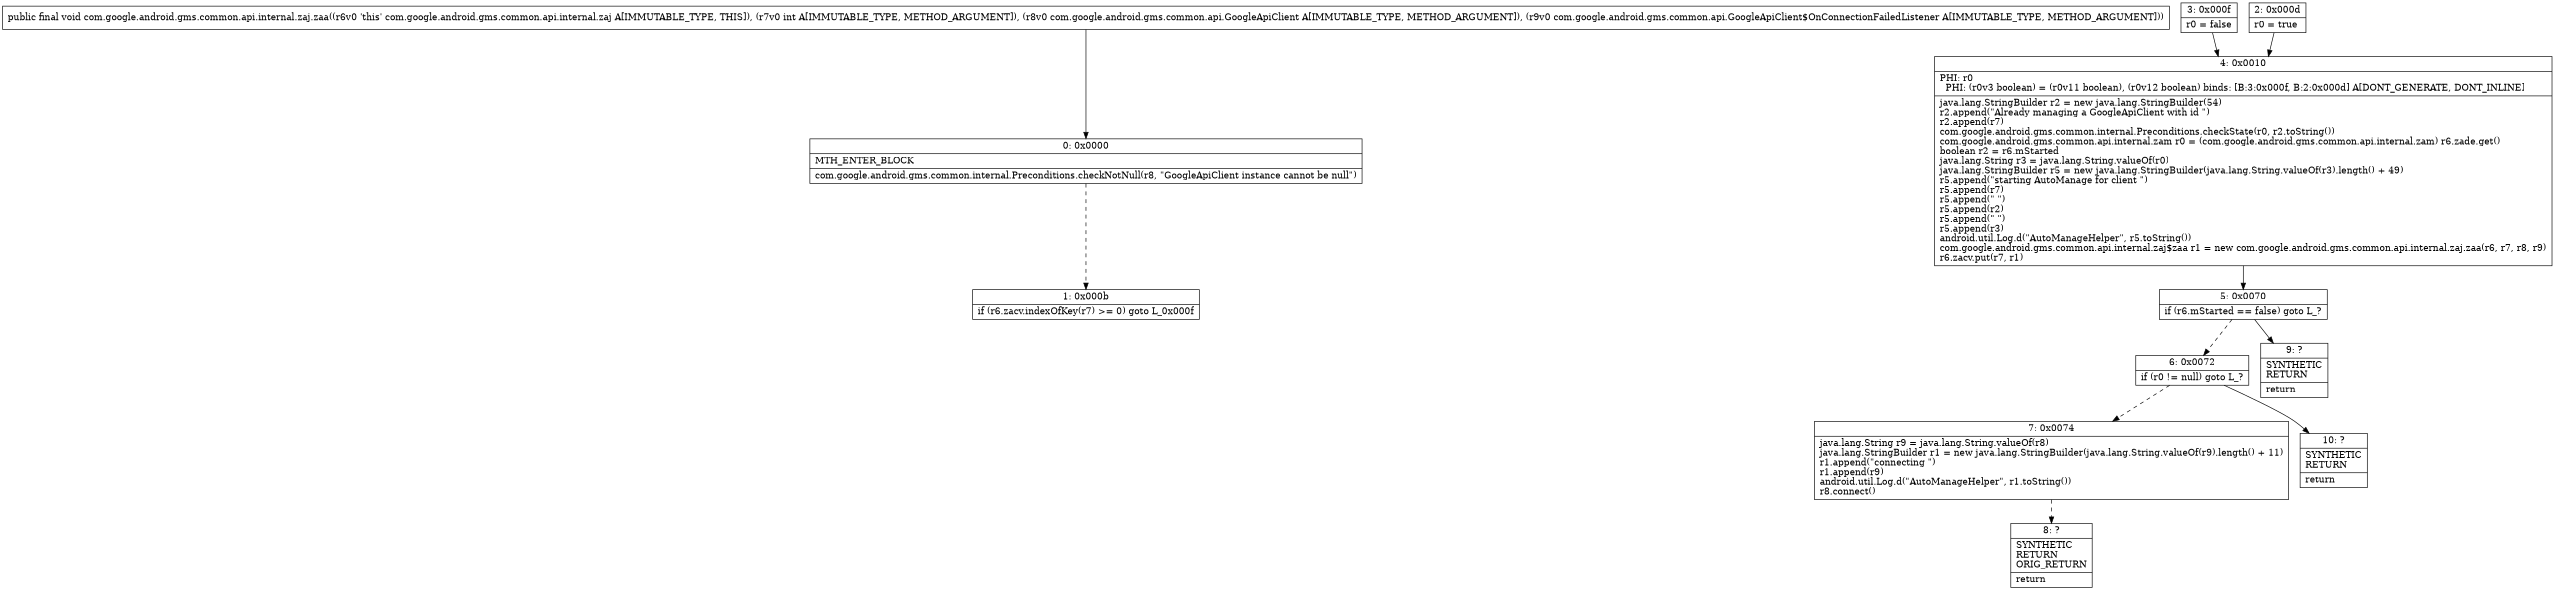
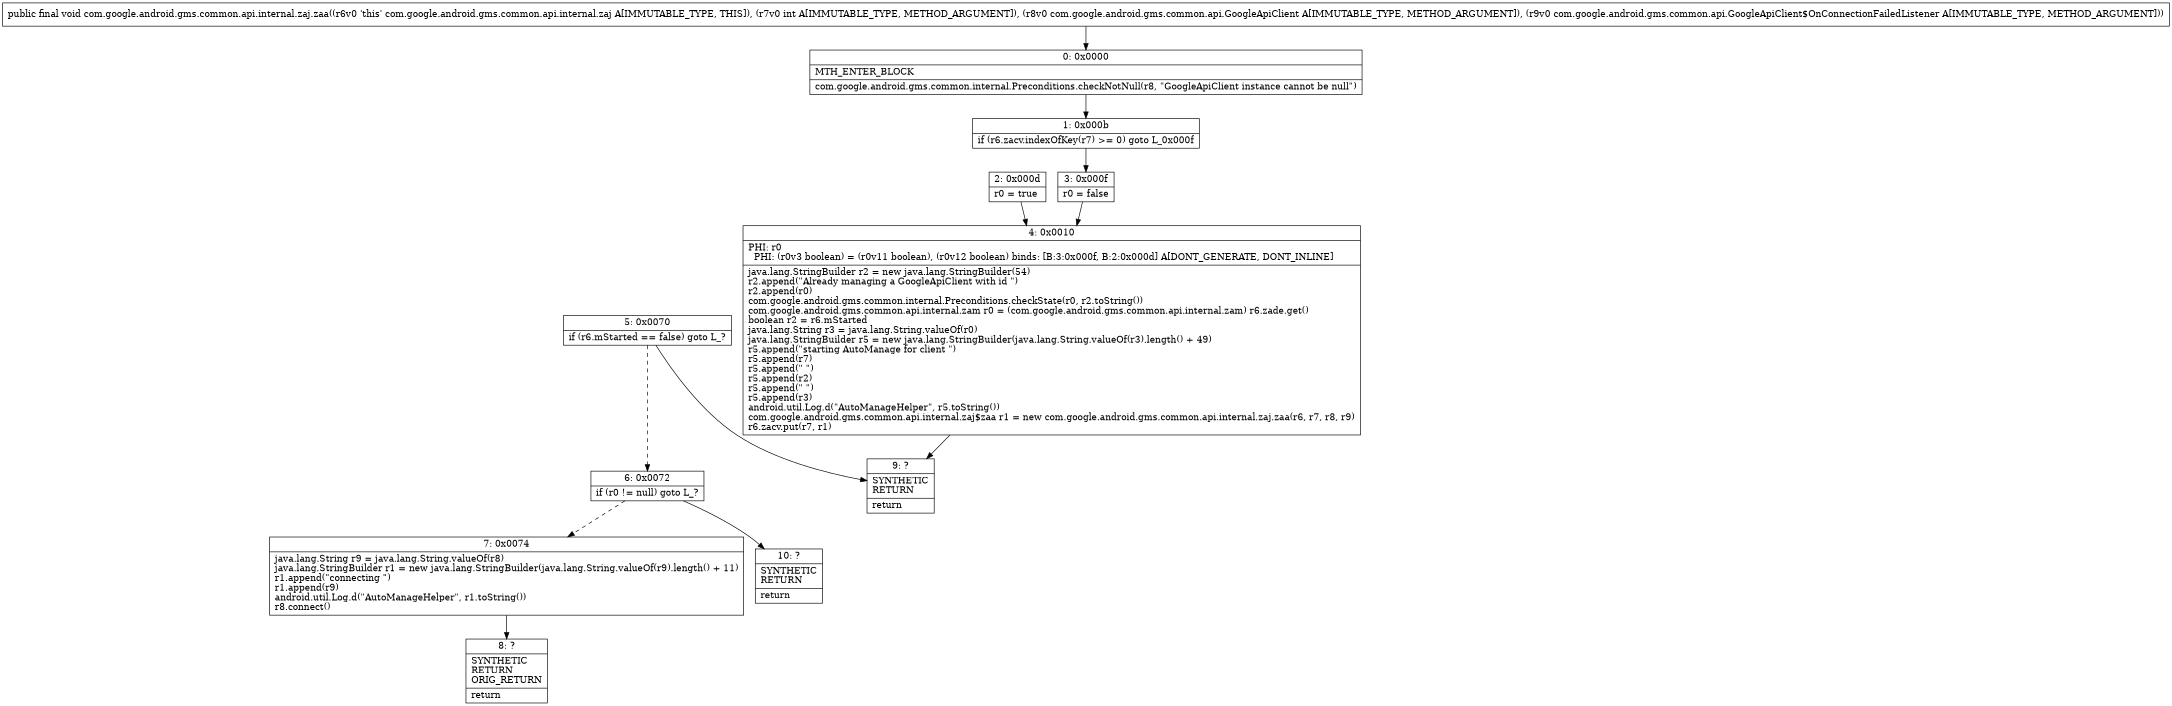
(1972, 122) -> (780, 292)
none -> (1086, 157)
(1086, 233) -> (1086, 103)
(2243, 274) -> (941, 444)
(2051, 508) -> (507, 624)
